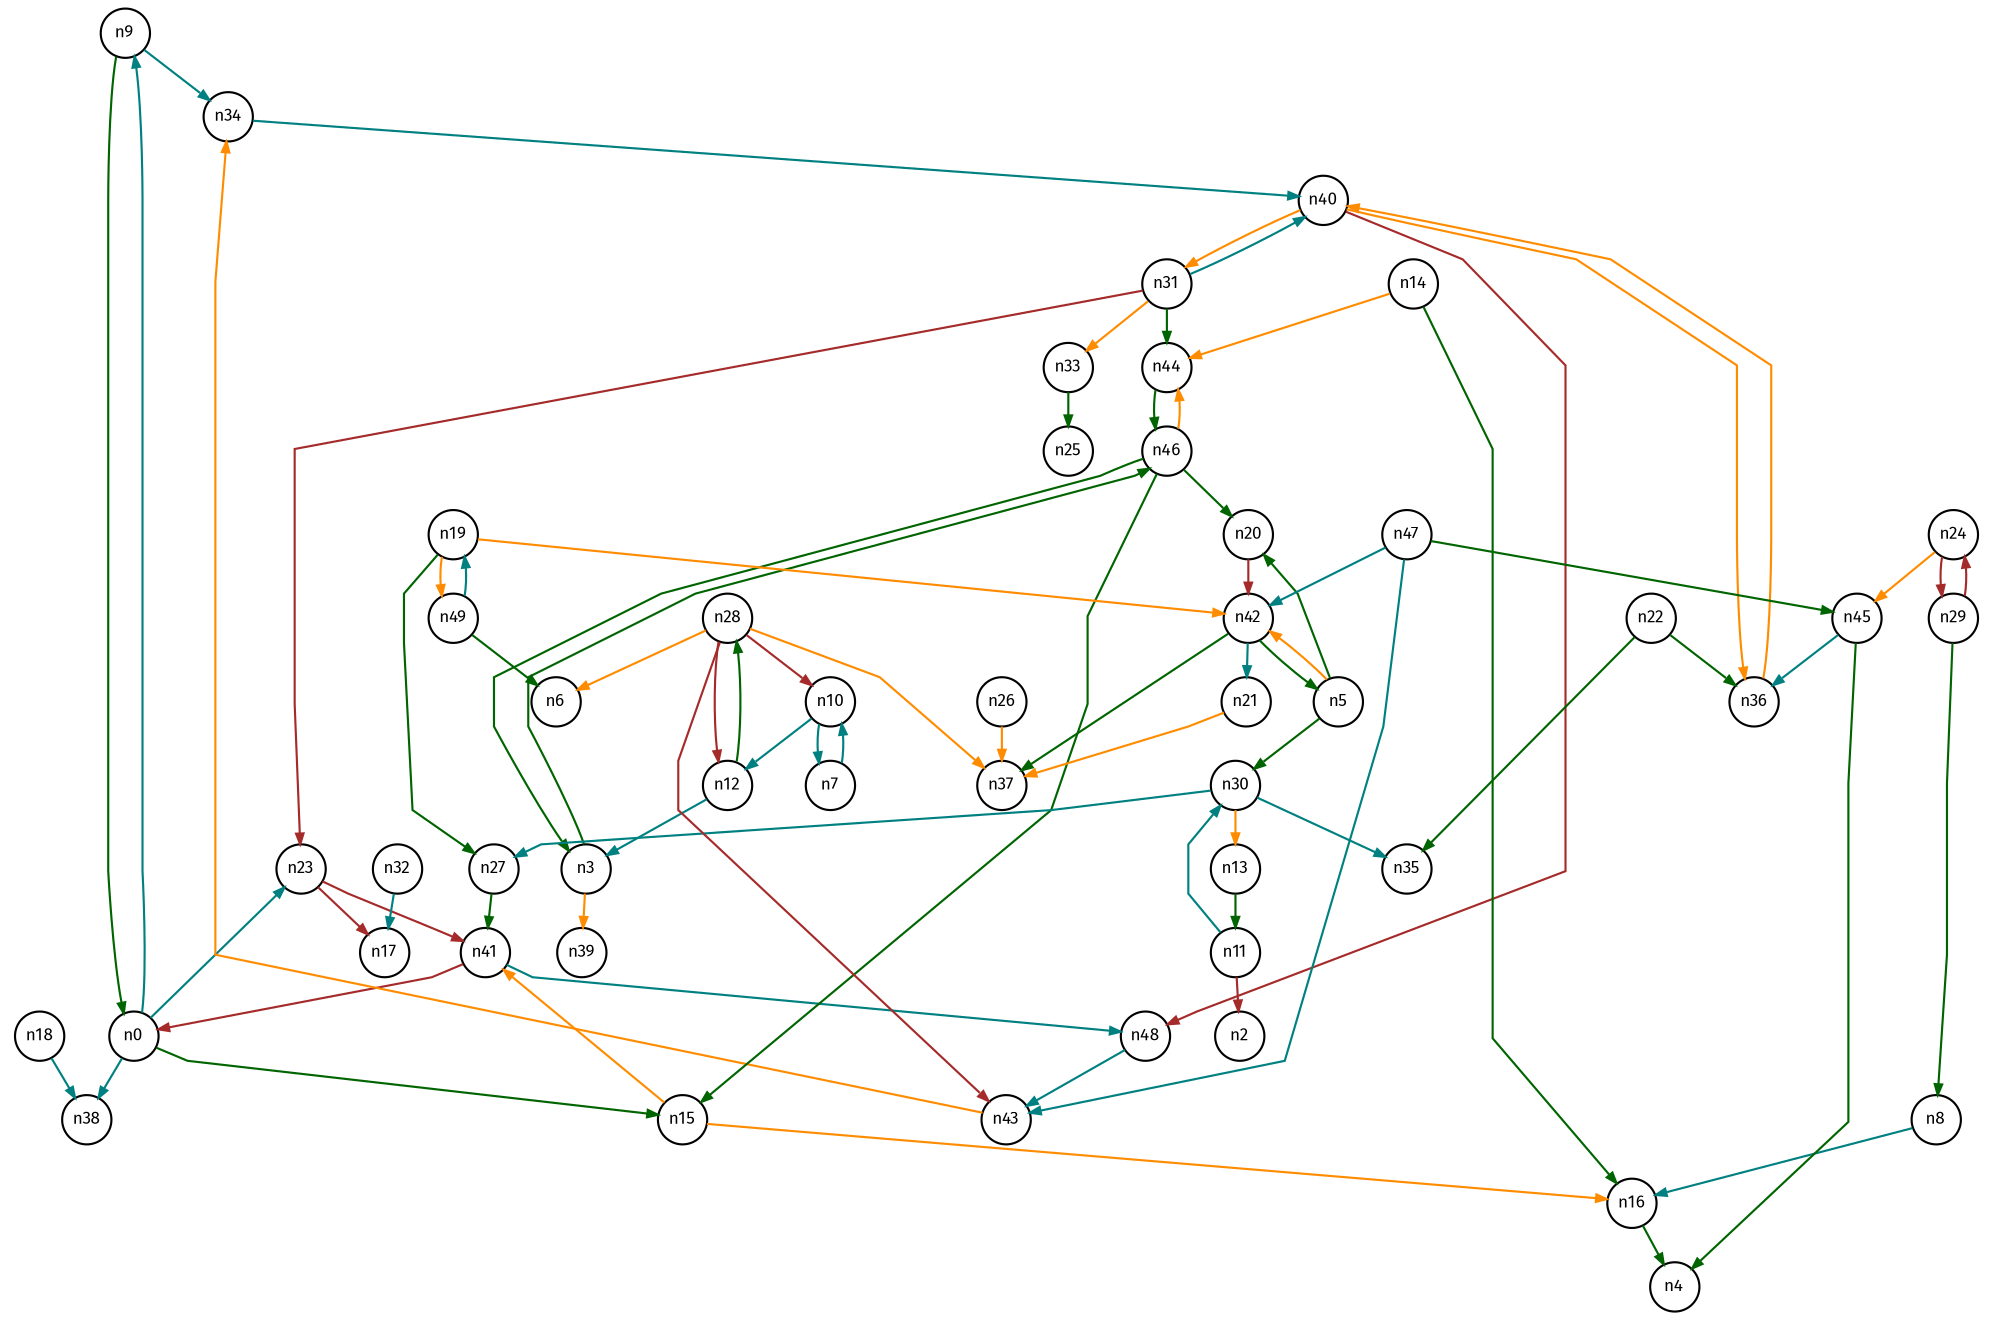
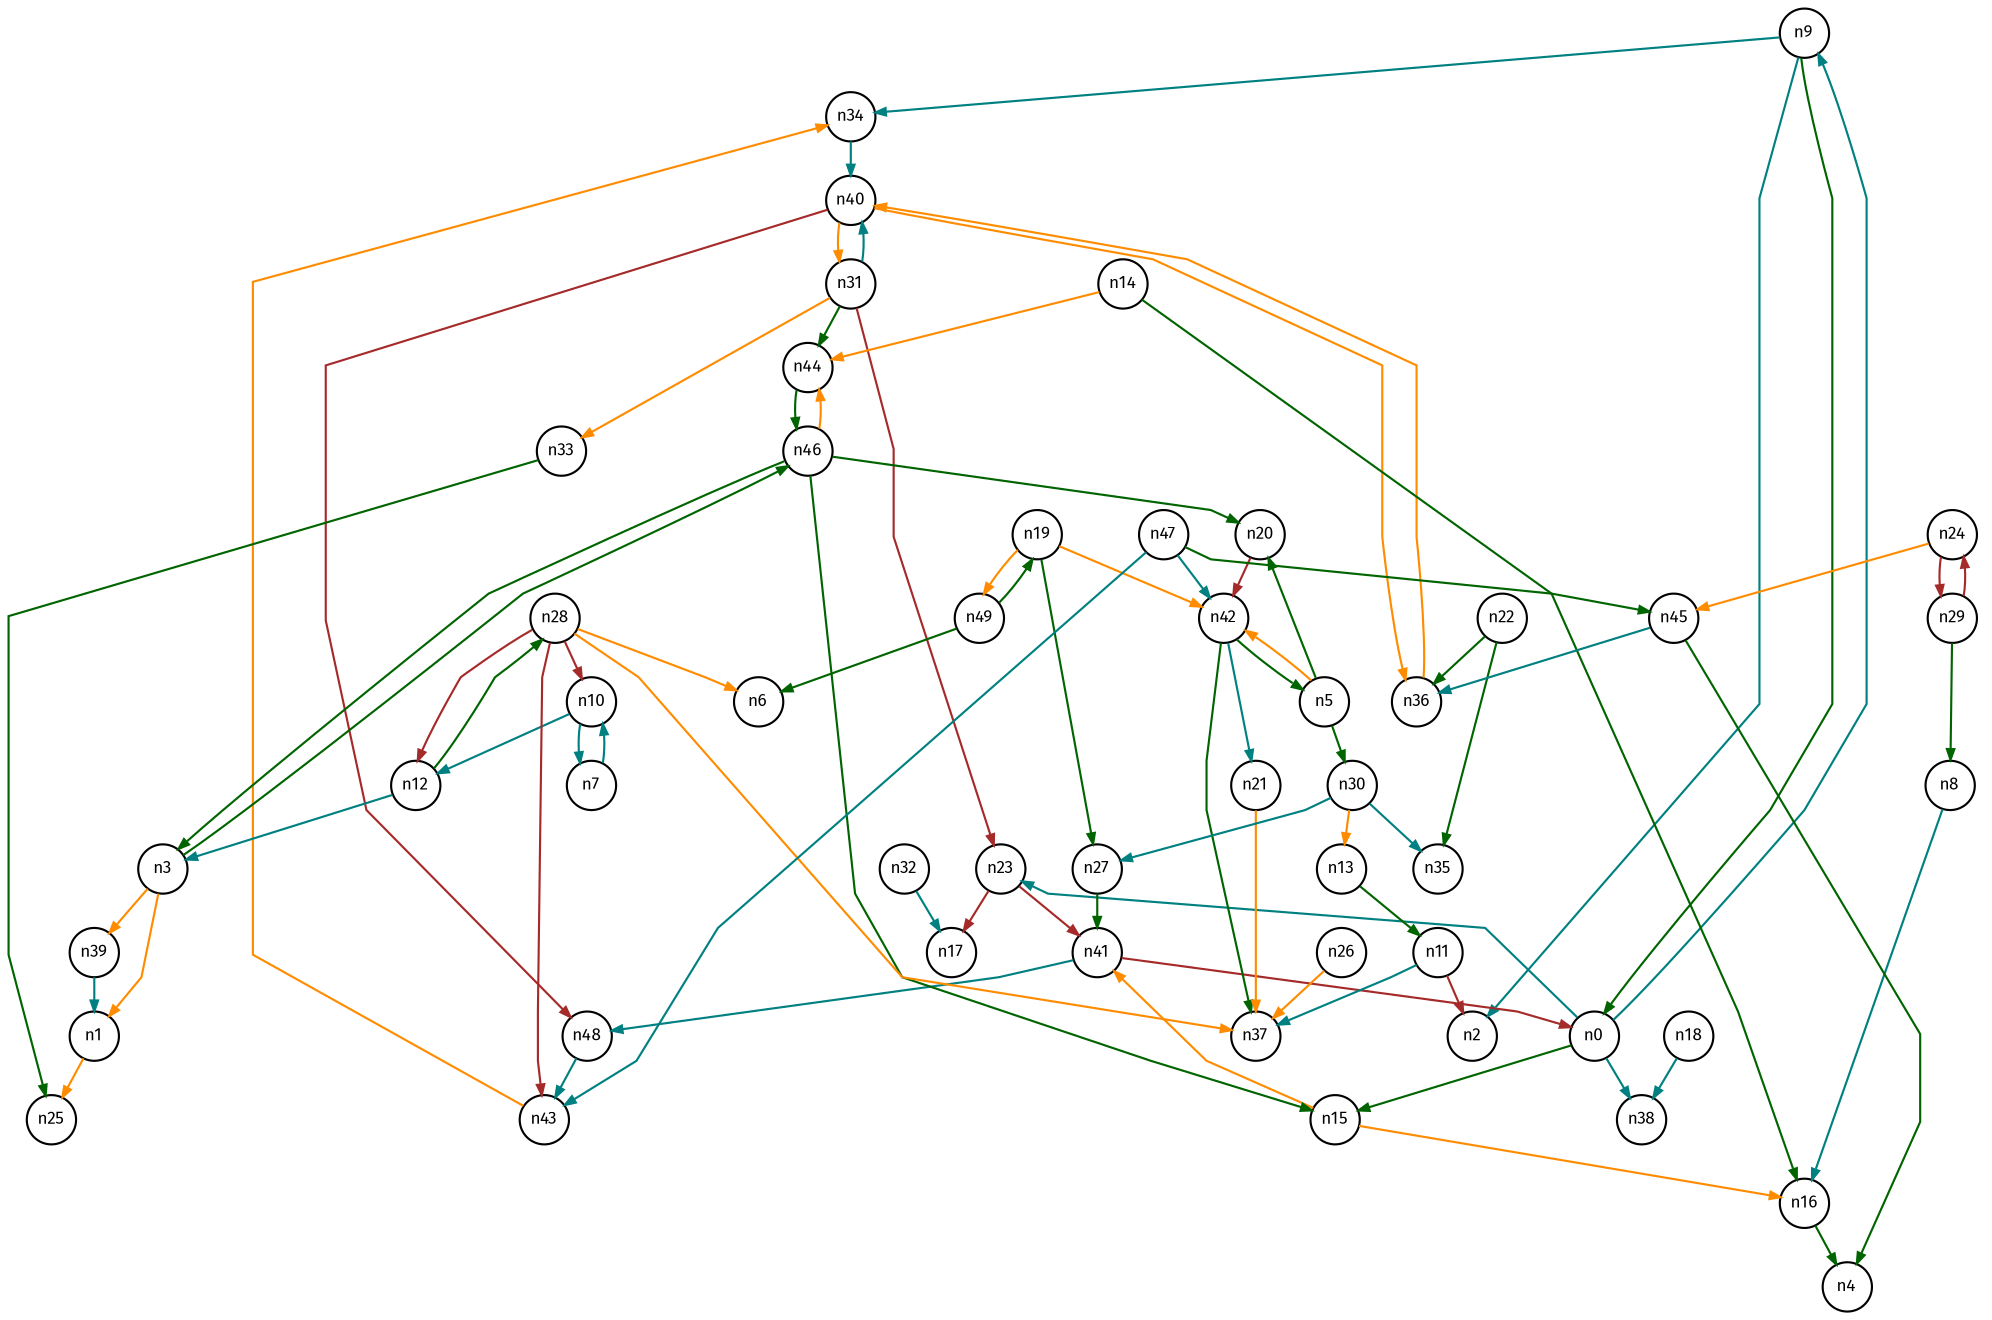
none -> (1759, 553)
(466, 582) -> (1014, 586)
(1188, 875) -> (1334, 1001)
none -> (94, 1036)
